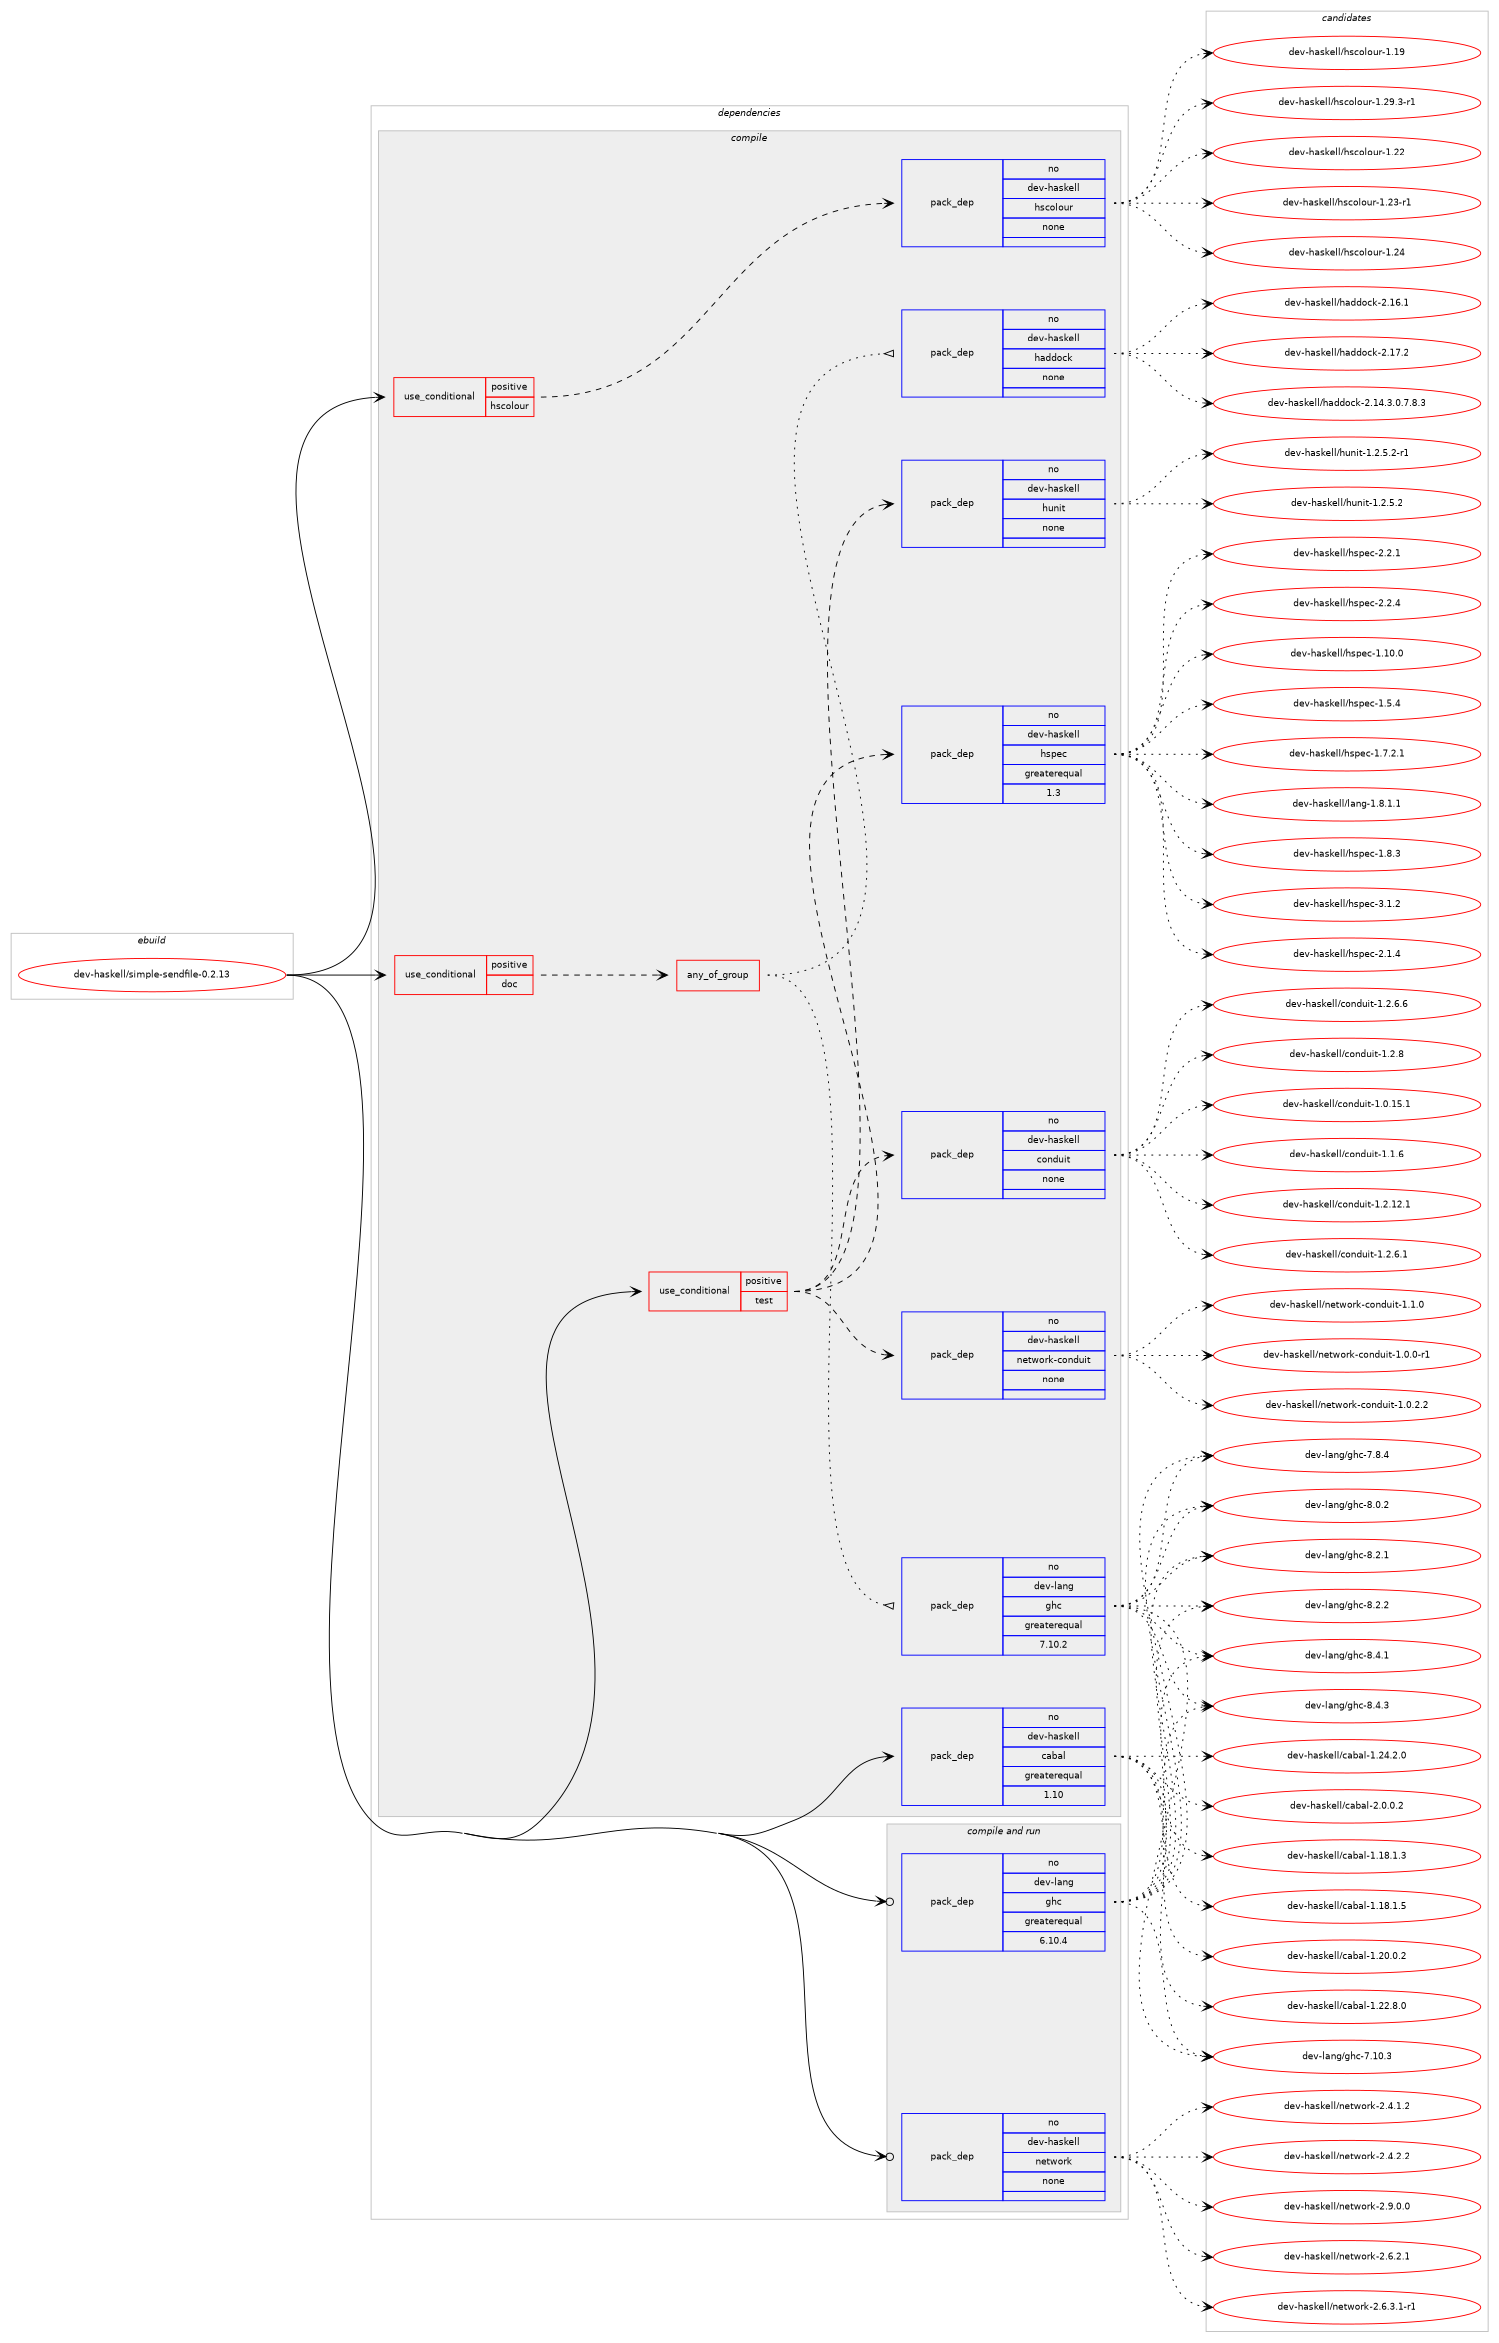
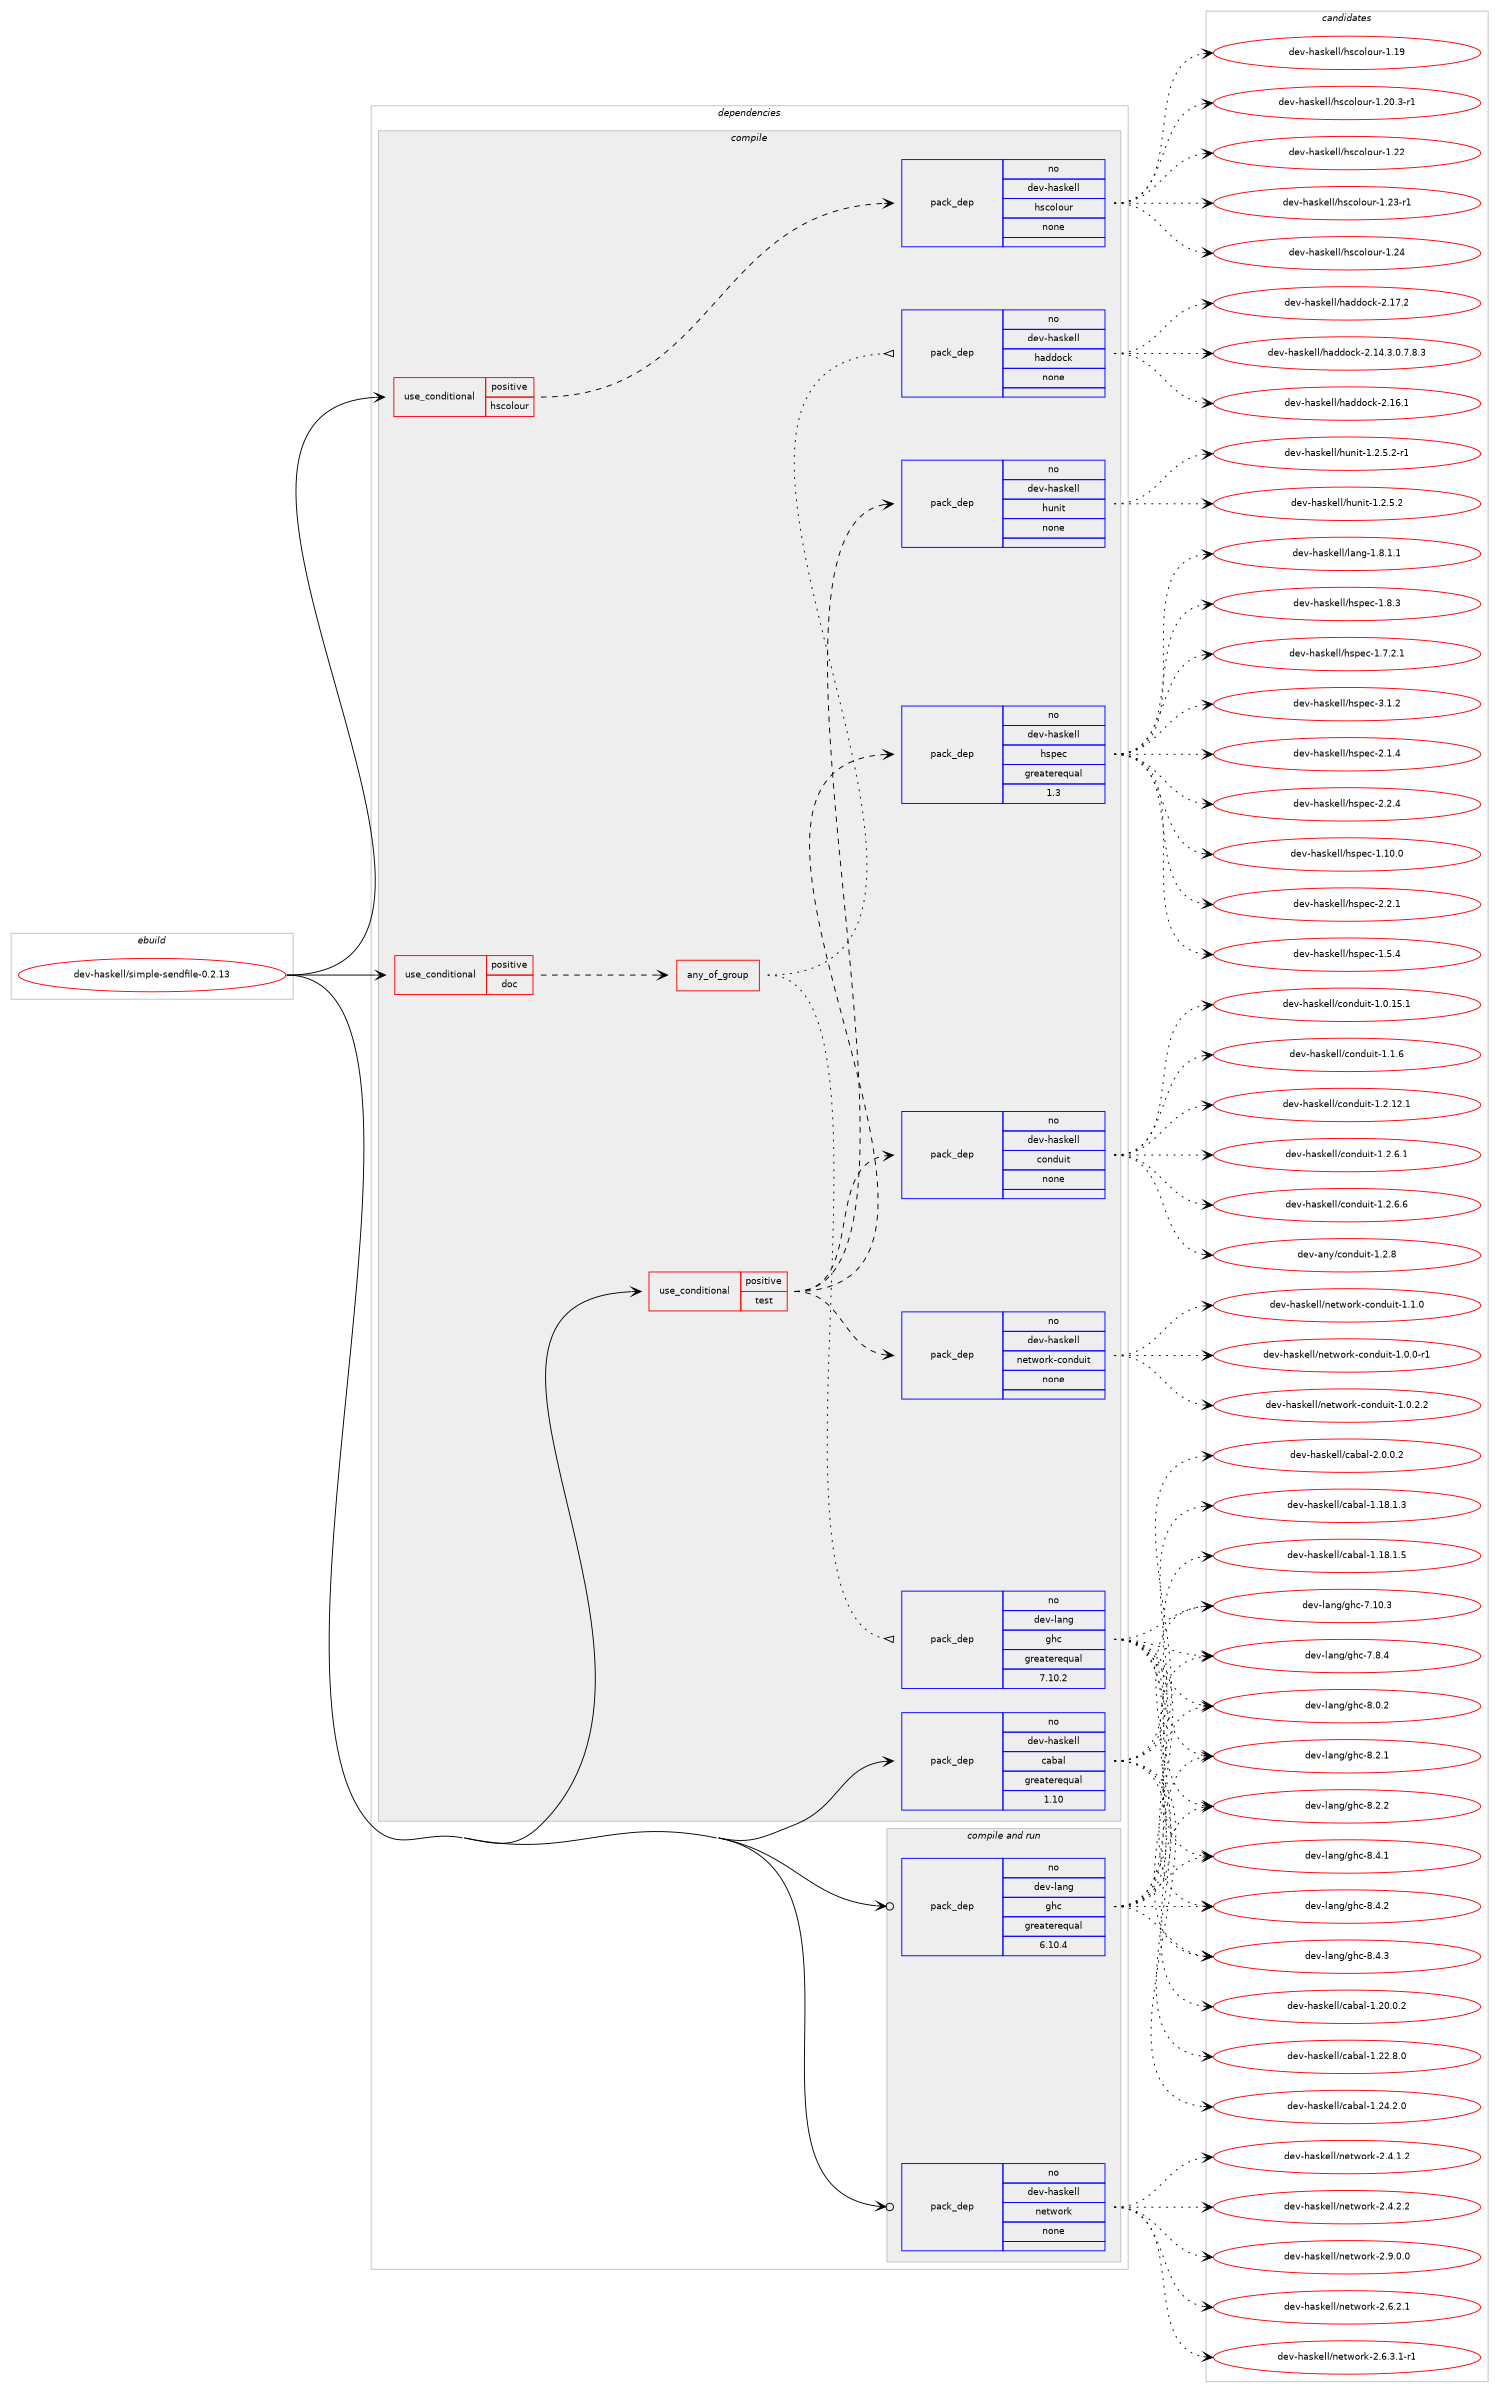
(1347, 103) -> (1347, 103)
(1347, 1055) -> (1347, 1255)
none -> (1347, 1907)
